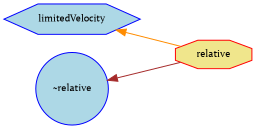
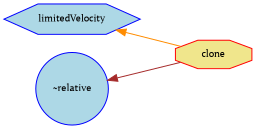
(214, 54) -> (214, 54)
